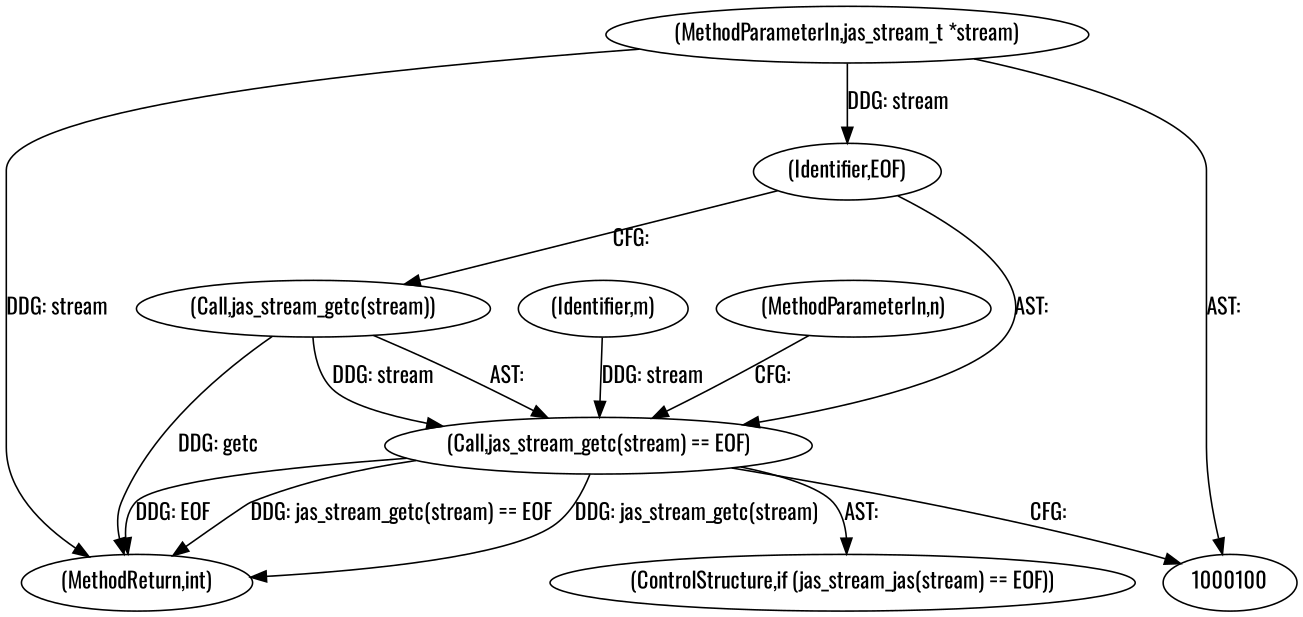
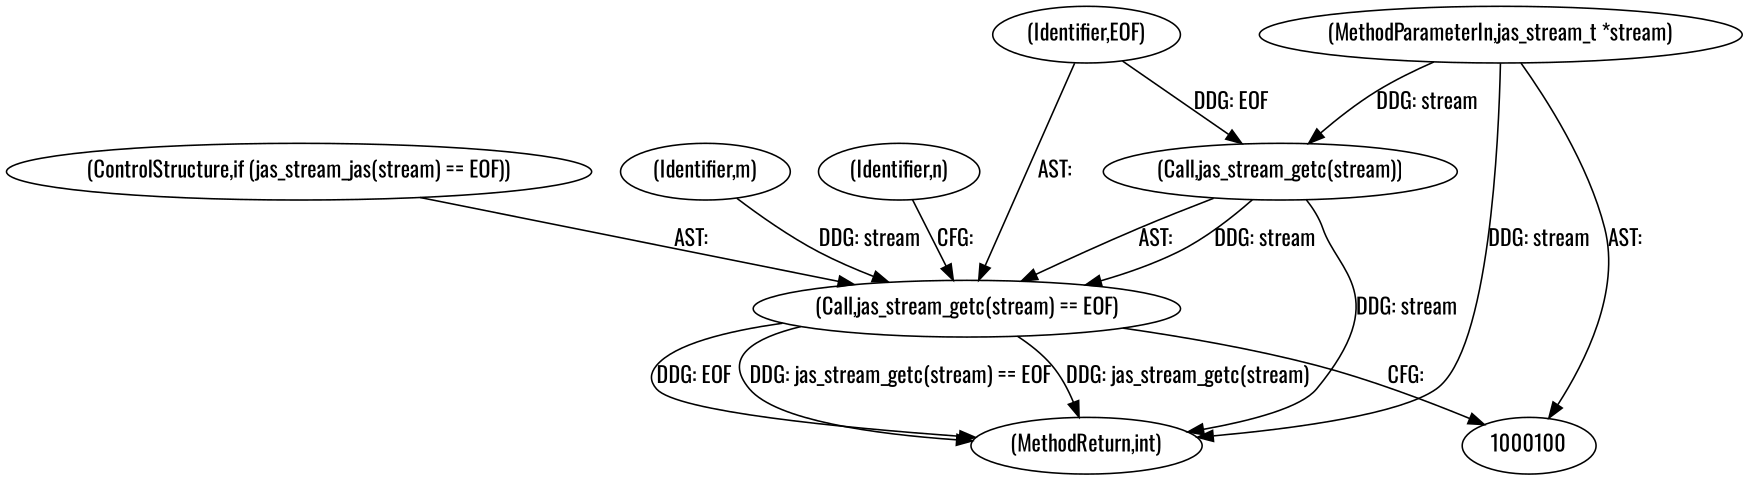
(847, 95) -> (1374, 93)
(634, 240) -> (1231, 103)
(854, 309) -> (899, 172)
(219, 446) -> (1407, 309)
(823, 494) -> (629, 239)
